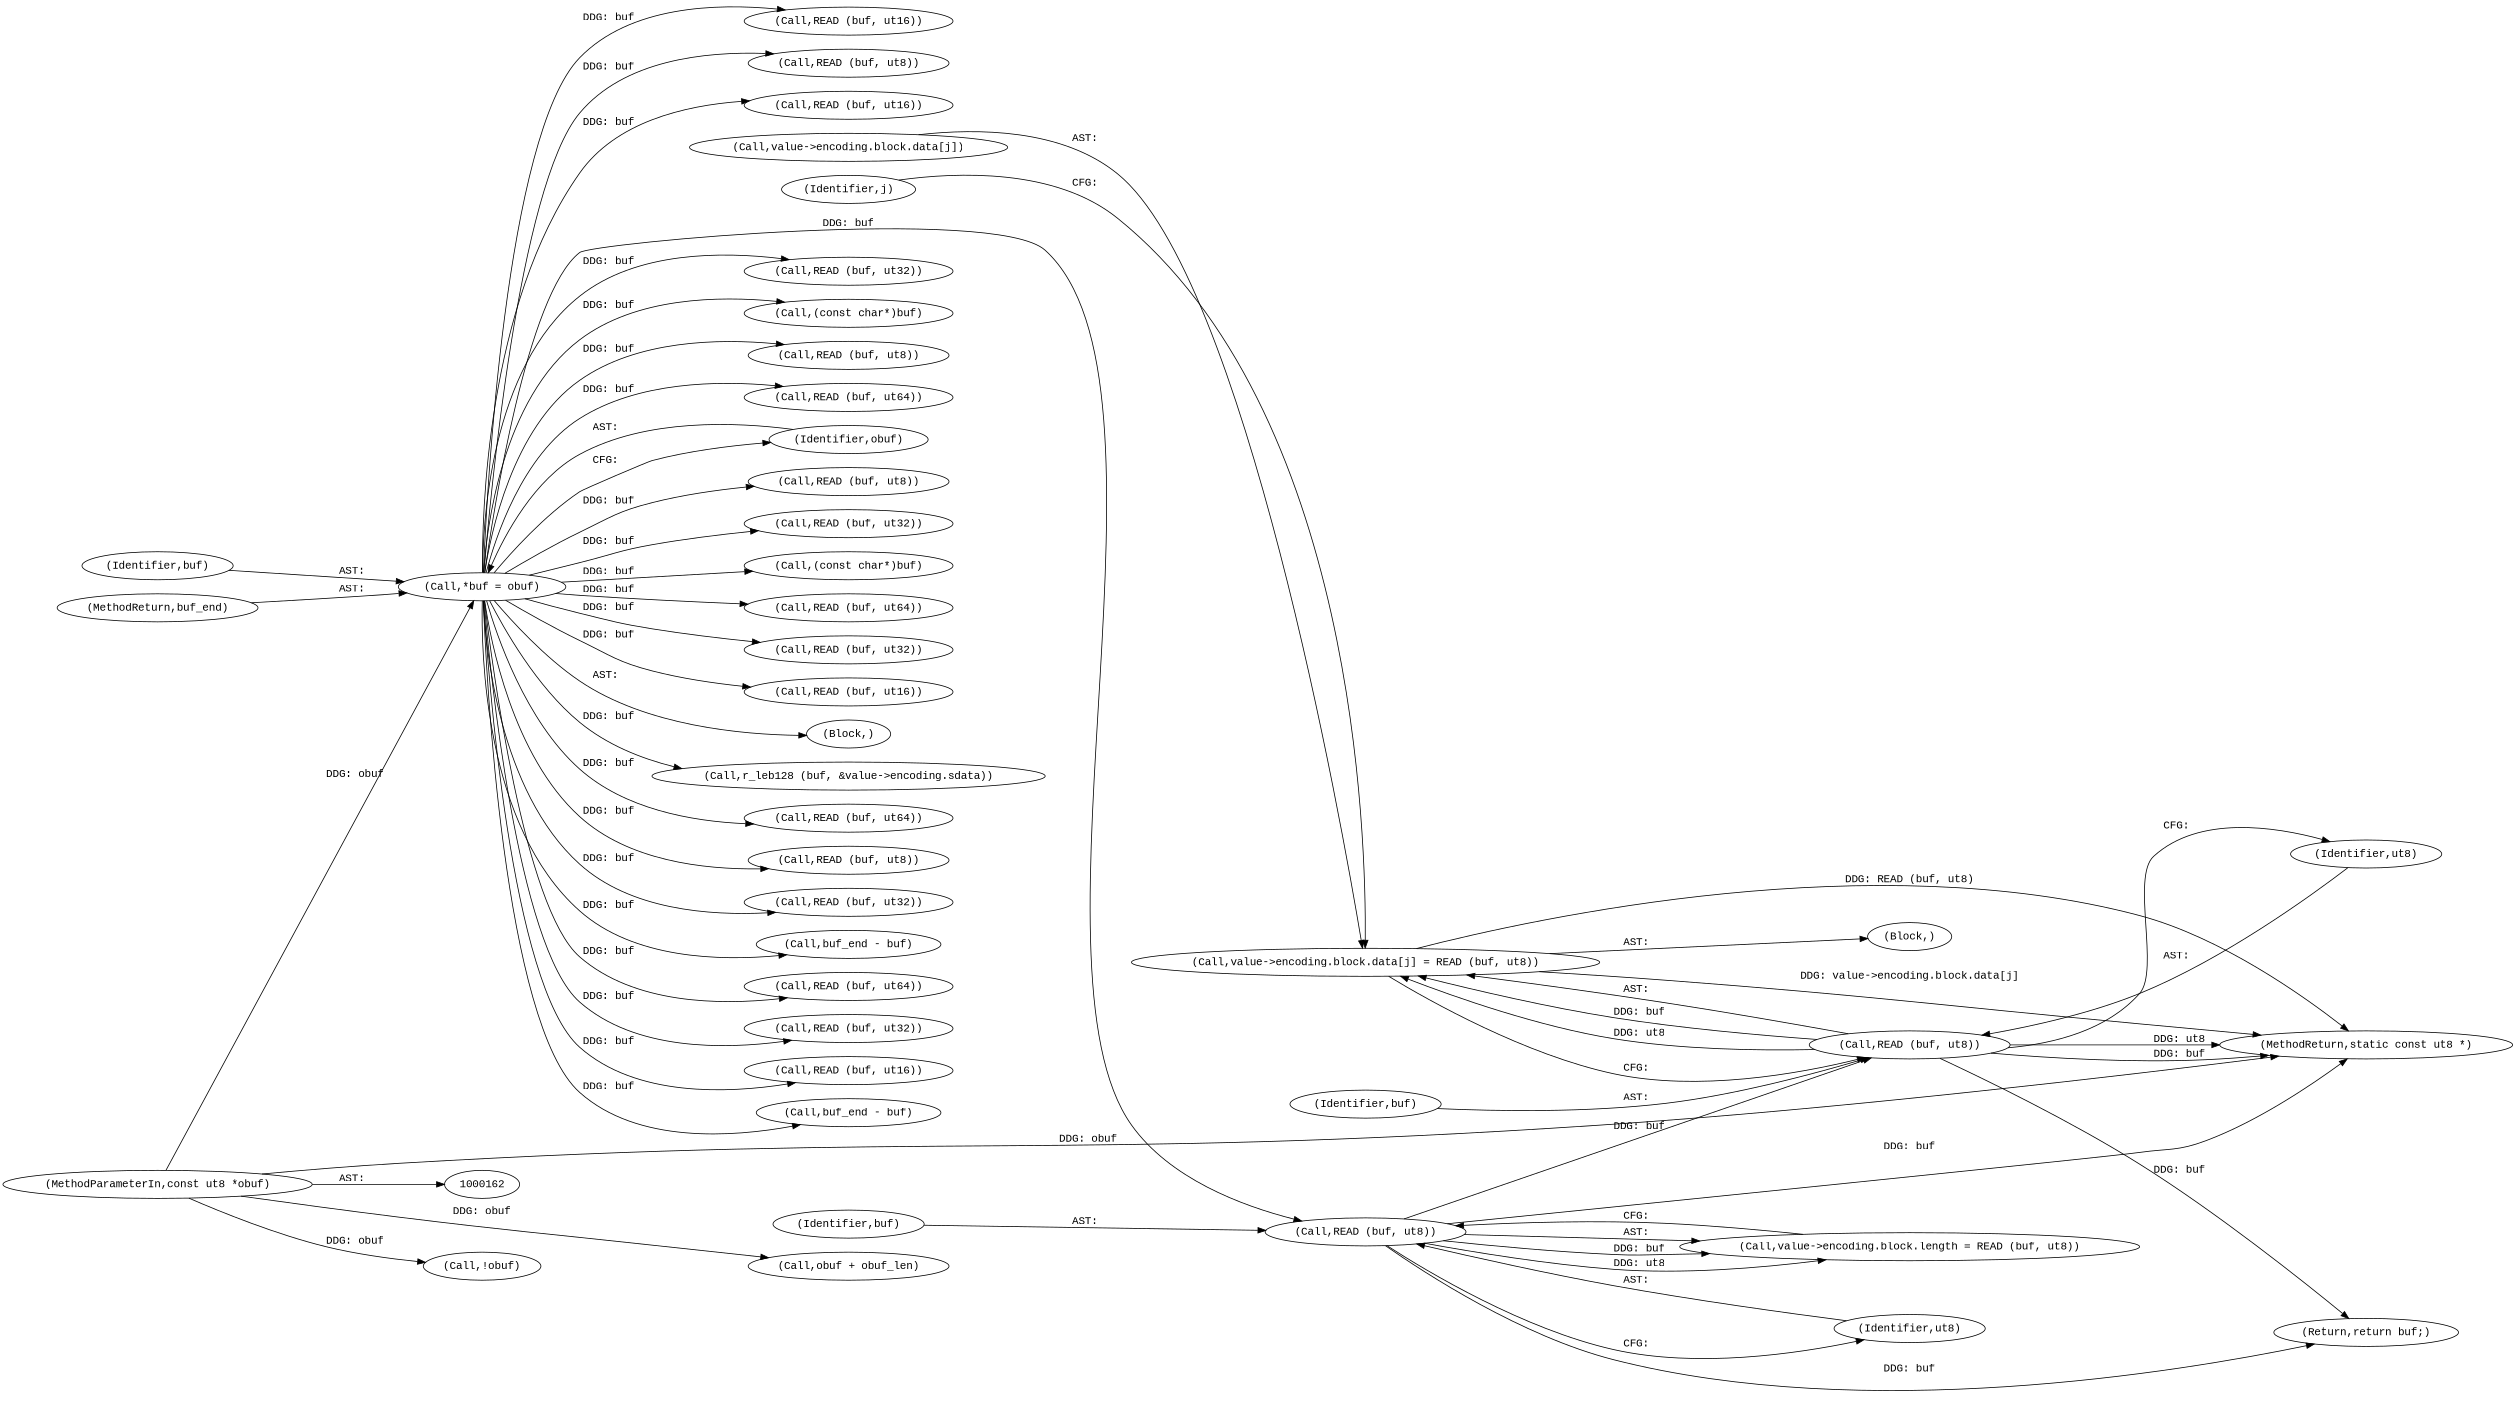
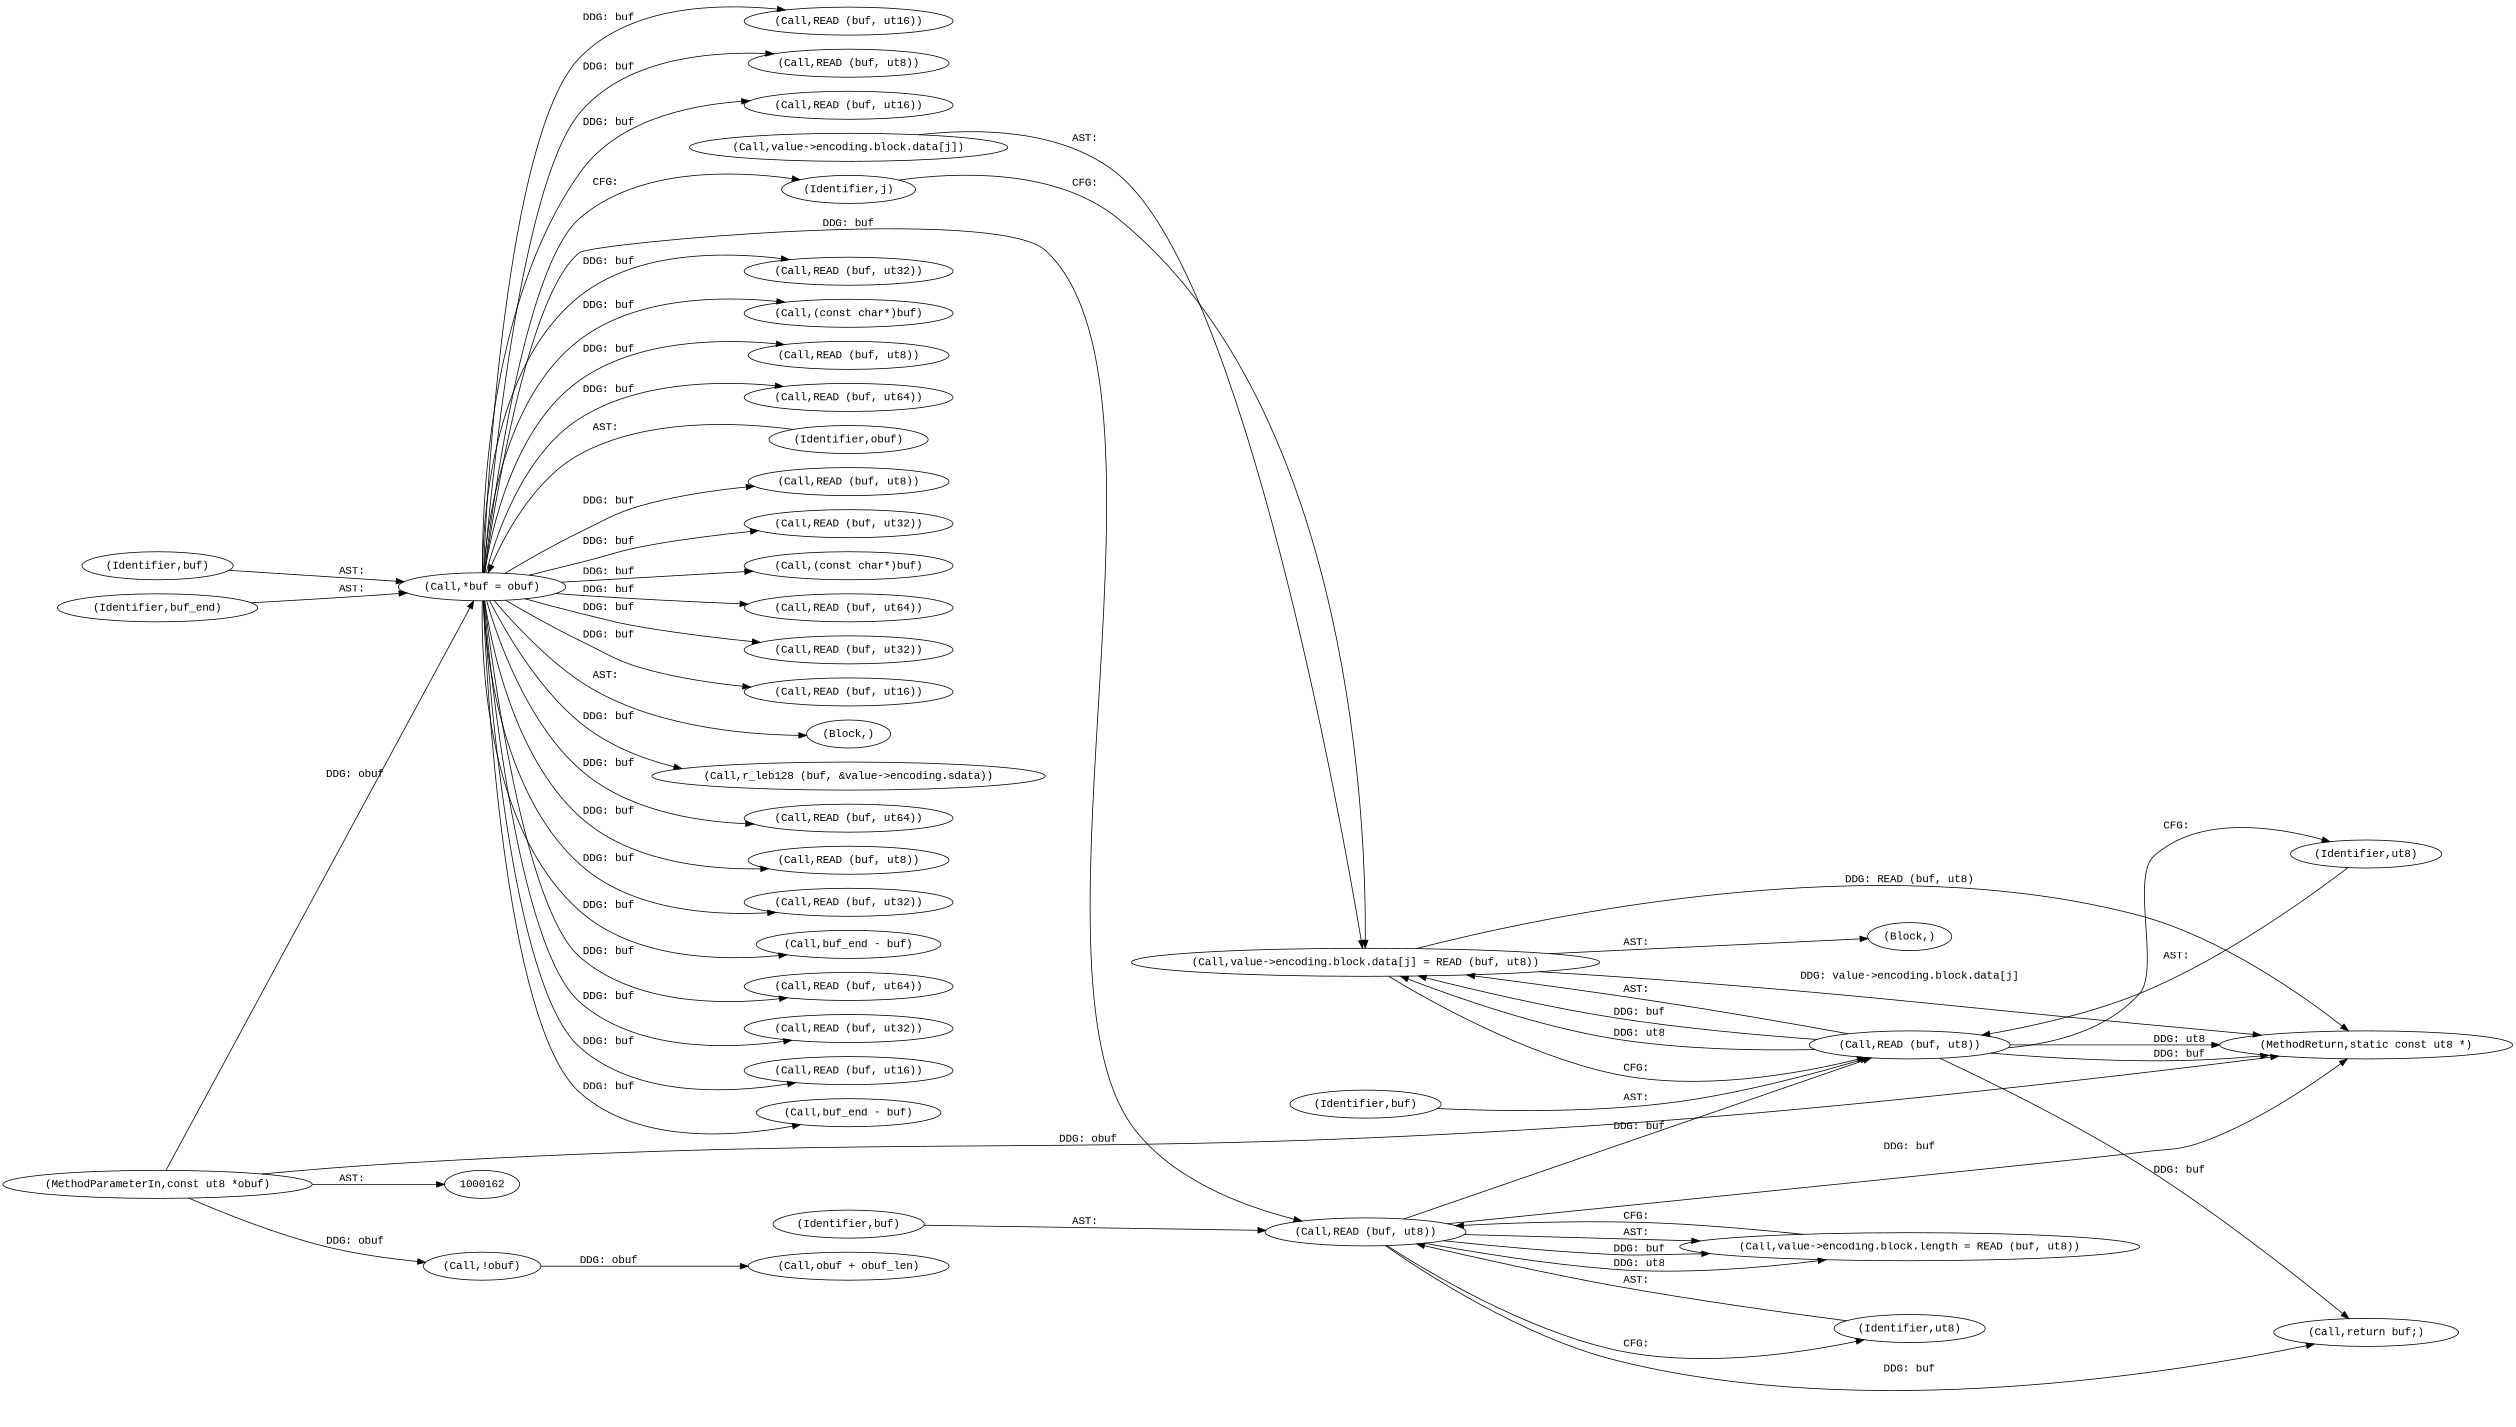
(613, 477) -> (543, 283)
(158, 608) -> (158, 608)
(501, 1229) -> (641, 1266)
(2366, 1332) -> (2366, 1332)
